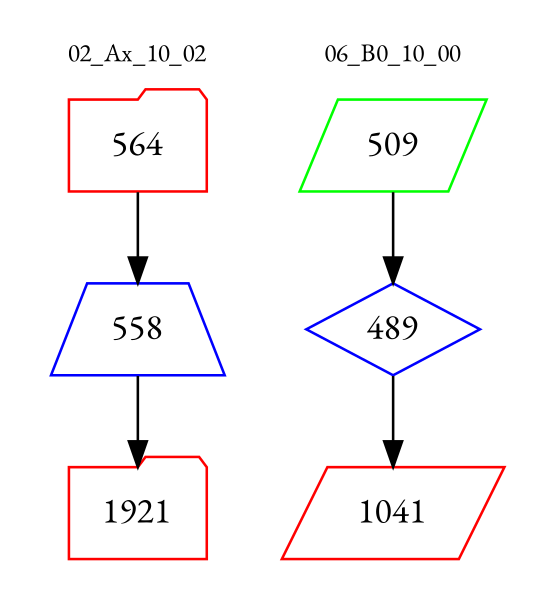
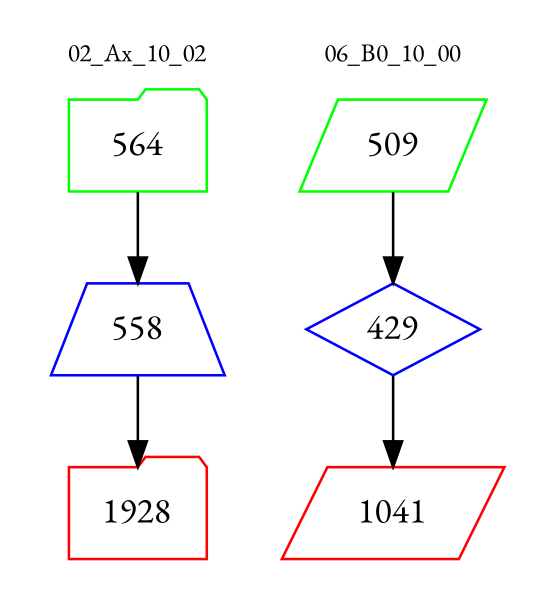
(138, 146) -> (138, 146)
(393, 329) -> (393, 329)
(138, 513) -> (138, 513)
